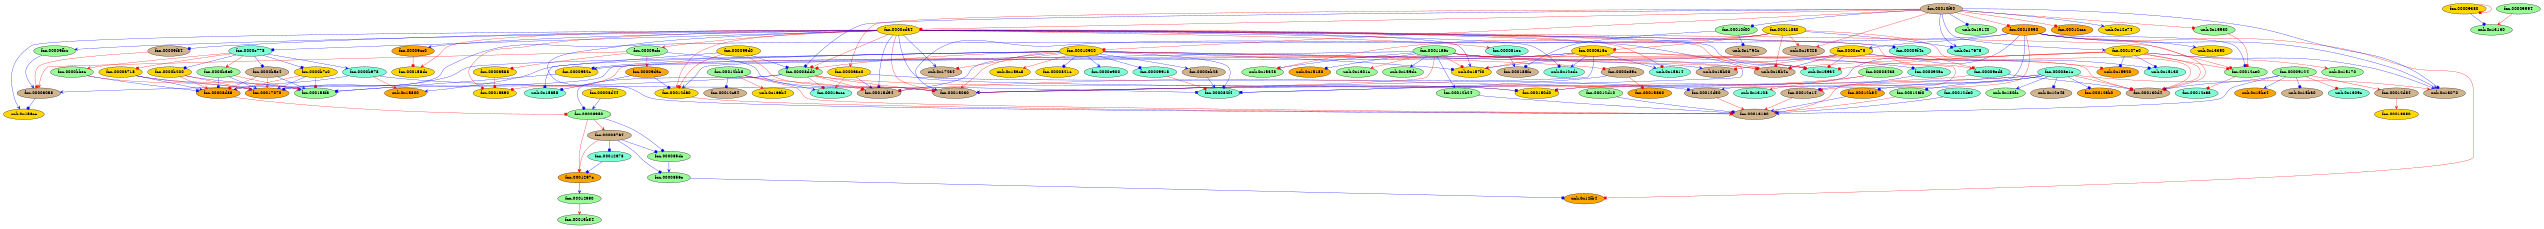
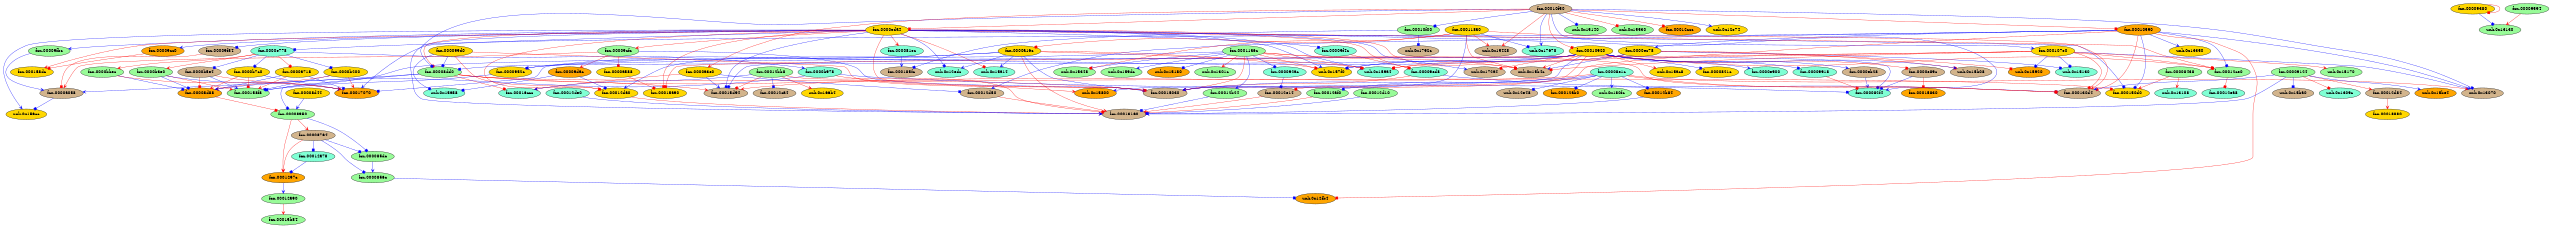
(2244, 45) -> (1848, 64)
(939, 56) -> (1019, 64)
